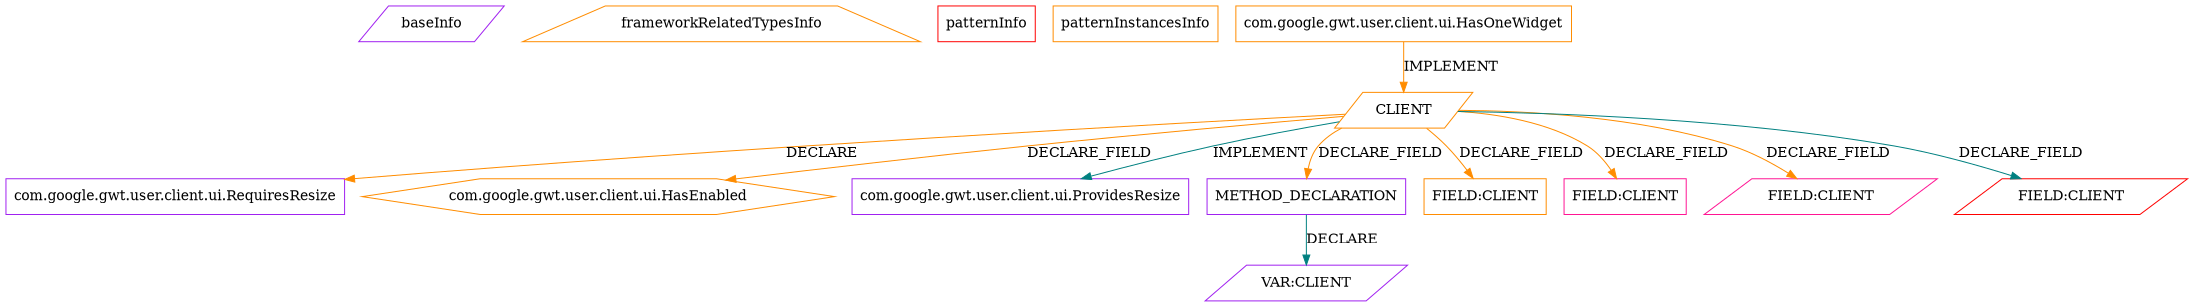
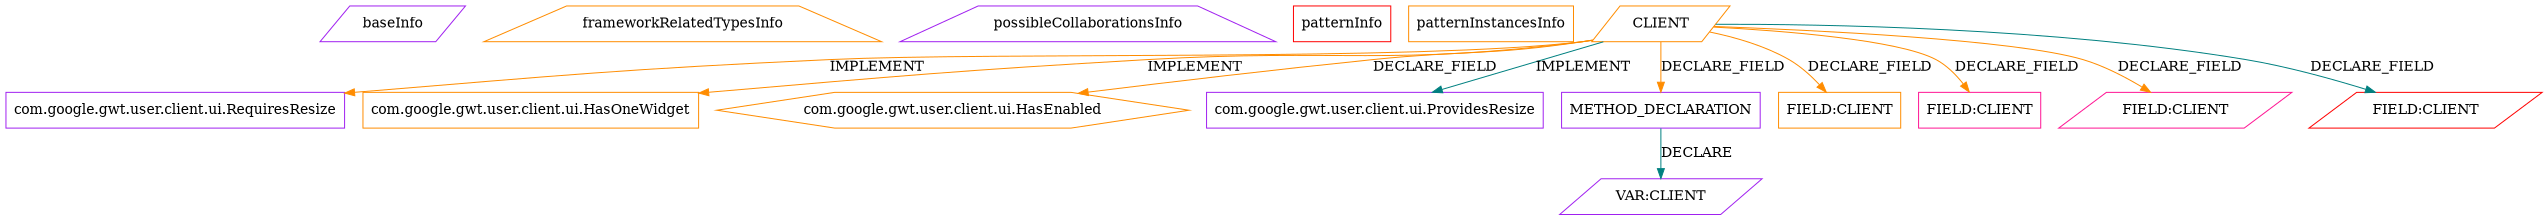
none -> (1088, 24)
(1404, 62) -> (1106, 62)
(822, 153) -> (877, 67)
